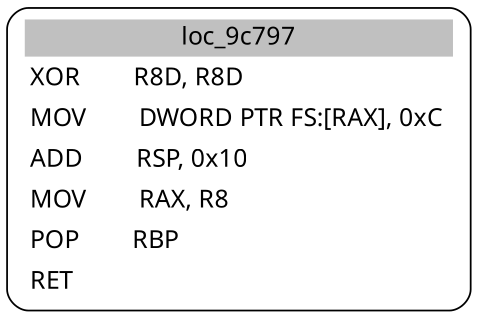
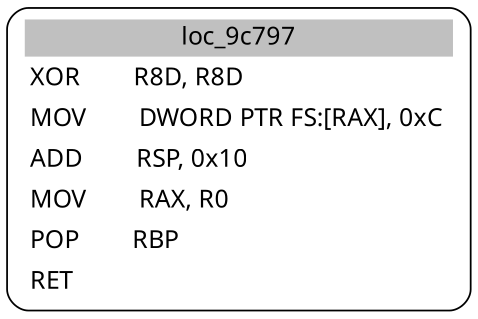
(130, 200) -> (130, 200)
